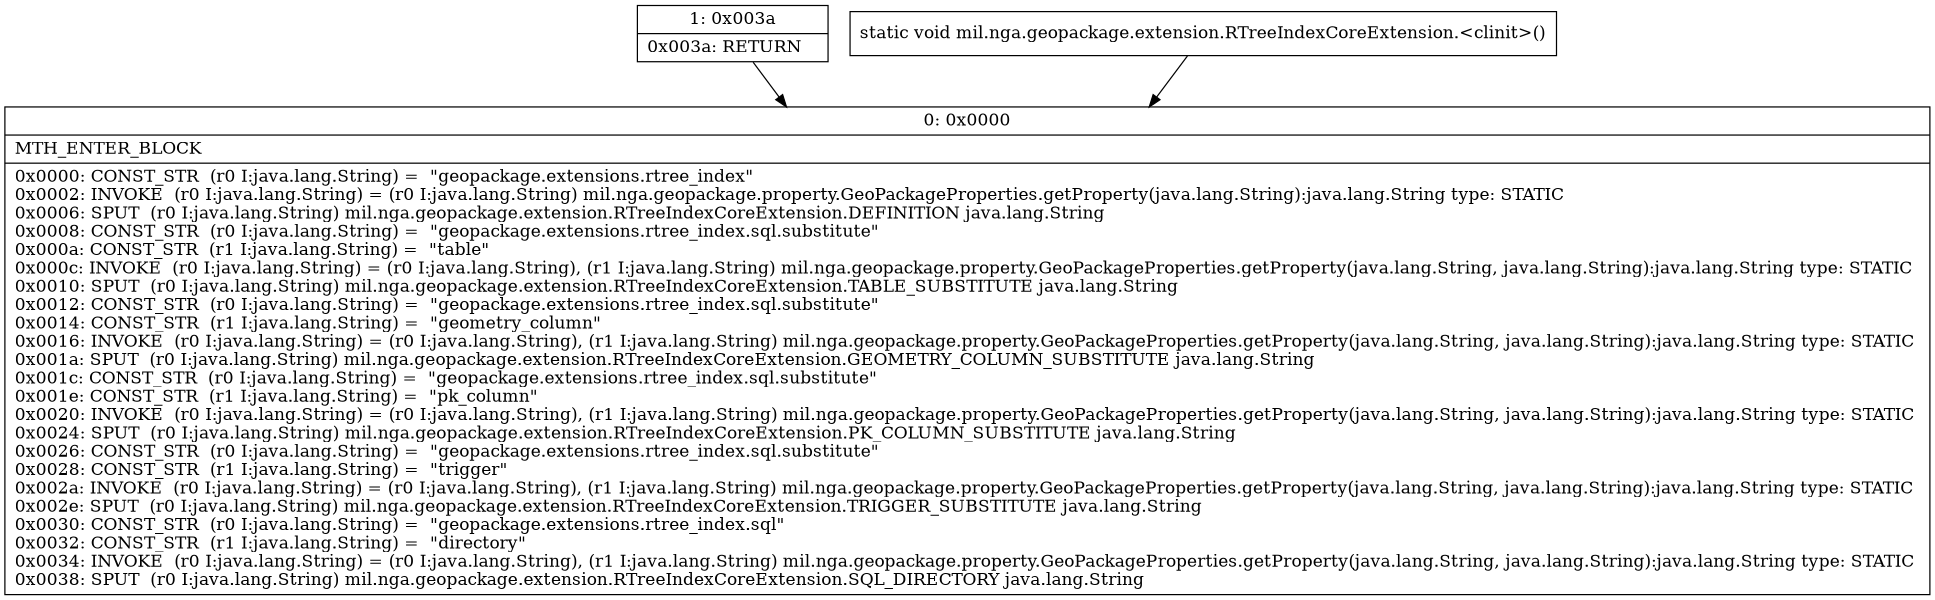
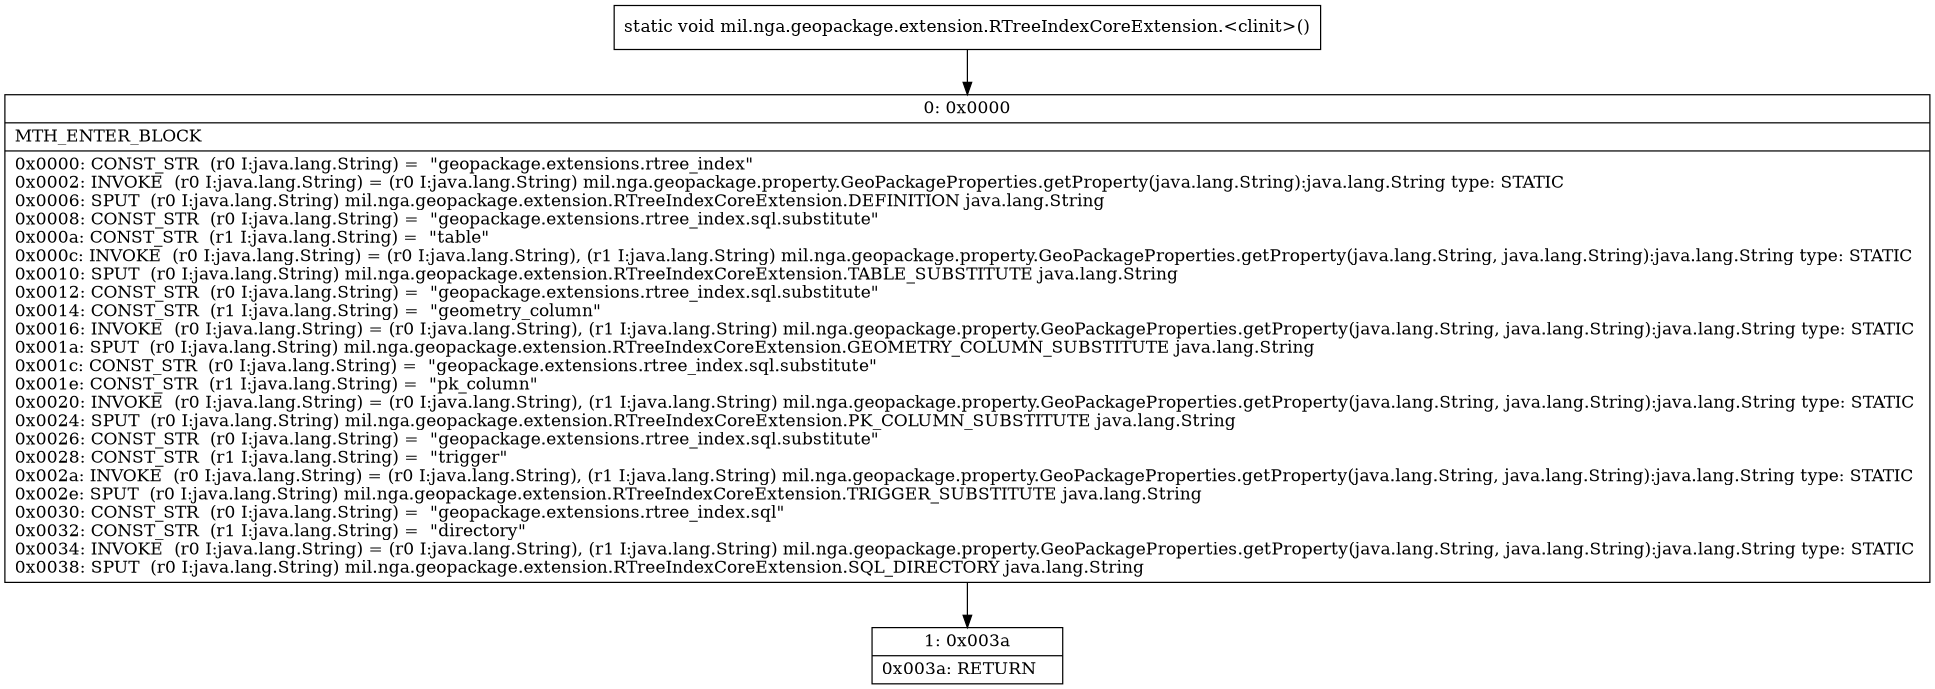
(766, 80) -> (967, 599)
